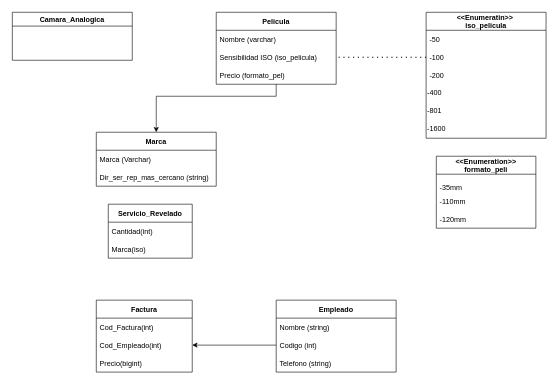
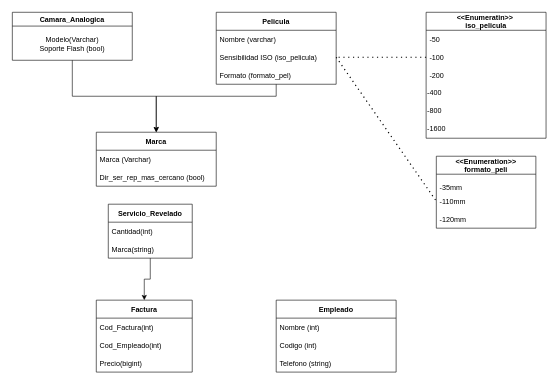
none -> (72, 44)
(257, 76) -> (260, 76)
none -> (96, 96)
(436, 111) -> (436, 111)
none -> (386, 129)
(161, 178) -> (157, 178)
(131, 250) -> (137, 250)
none -> (144, 279)
(308, 328) -> (302, 328)
(197, 345) -> none
